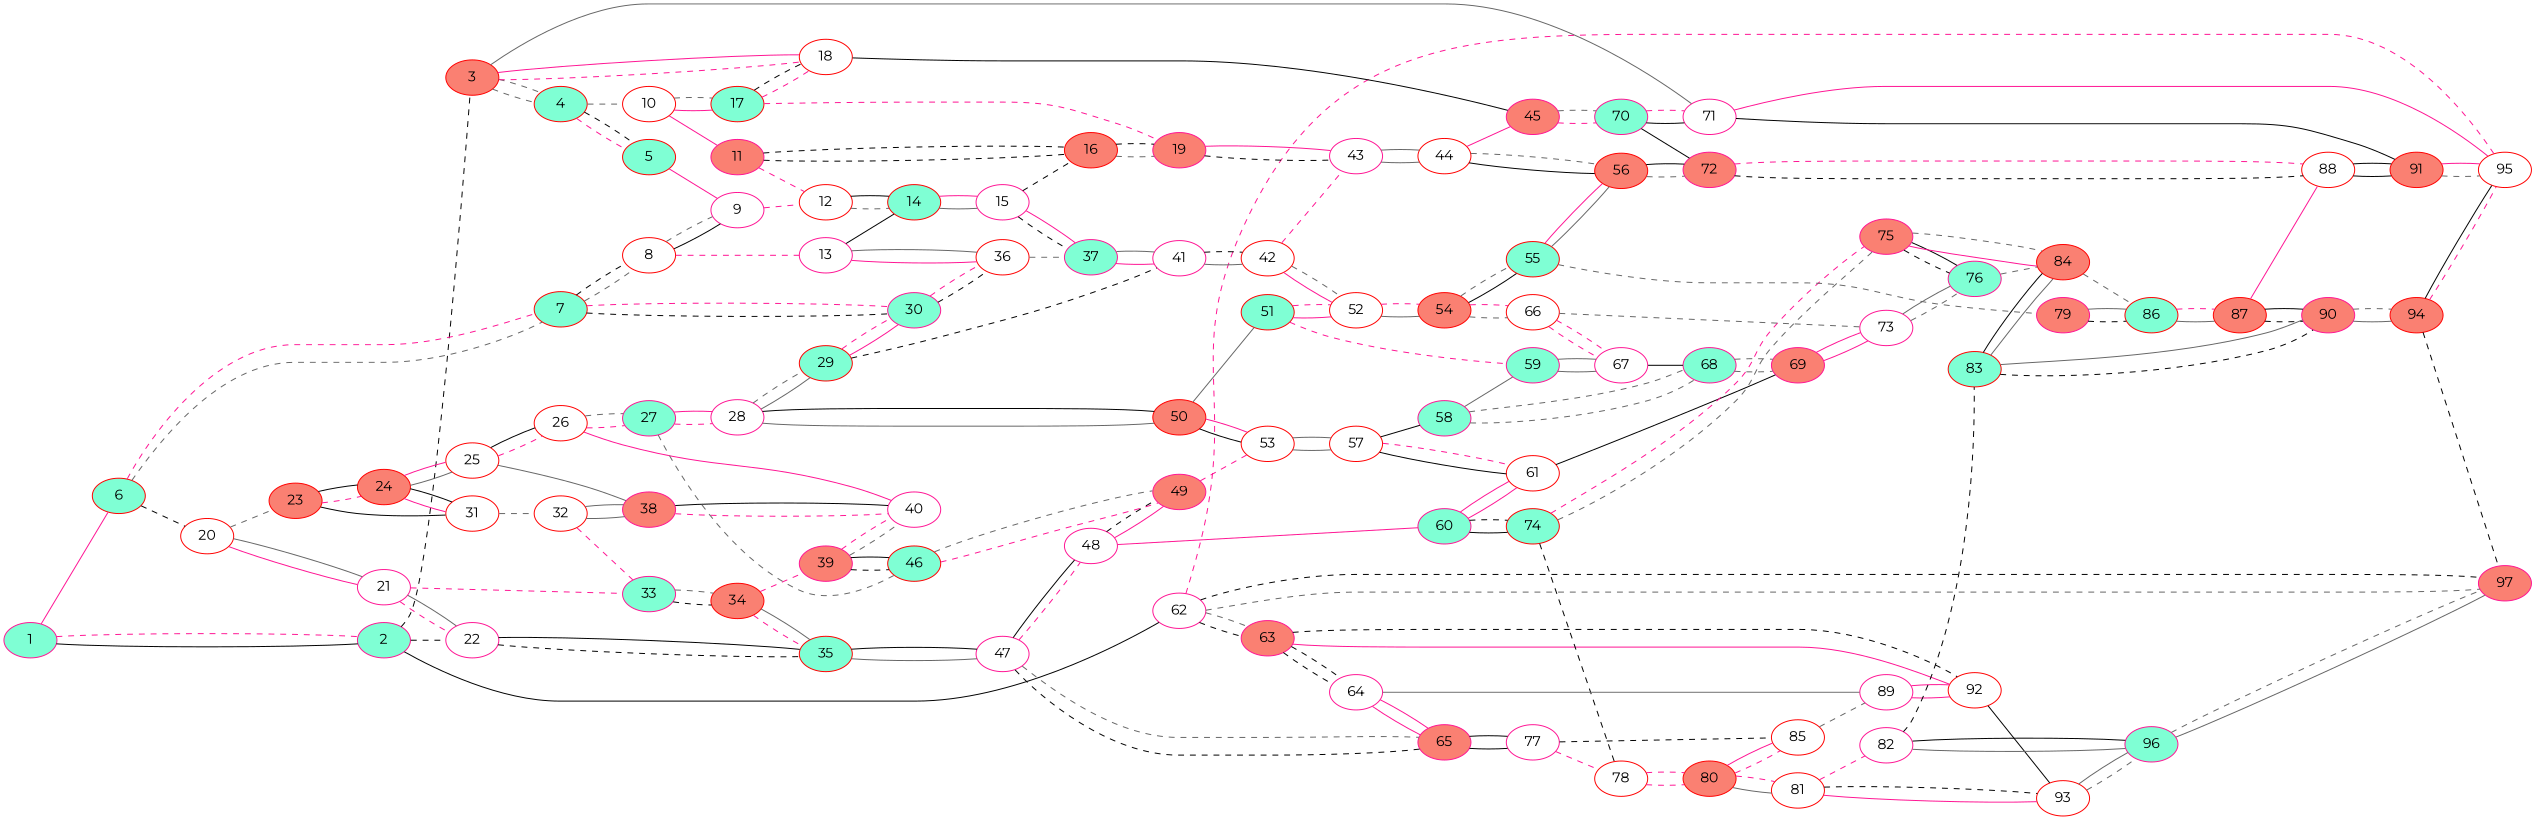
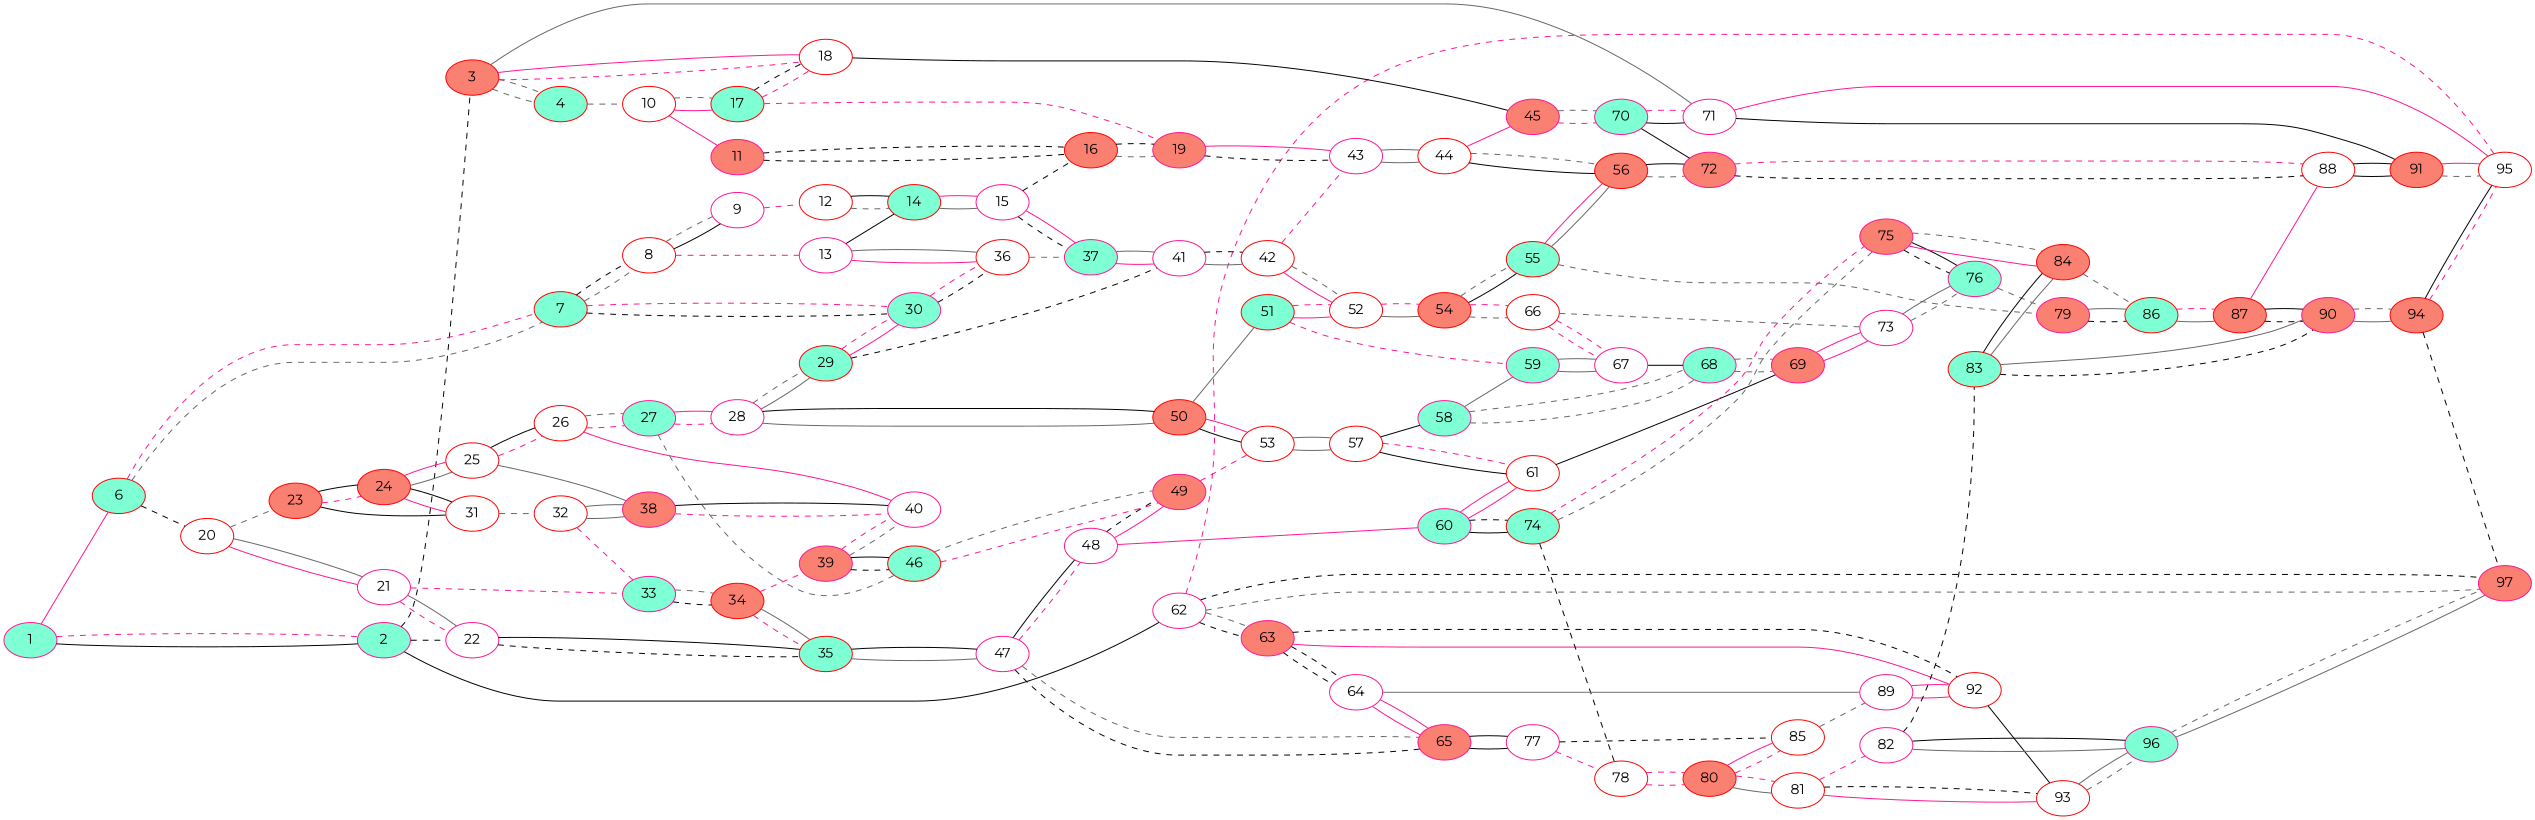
(649, 157) -> none
(782, 180) -> none
(2019, 270) -> (2016, 296)
